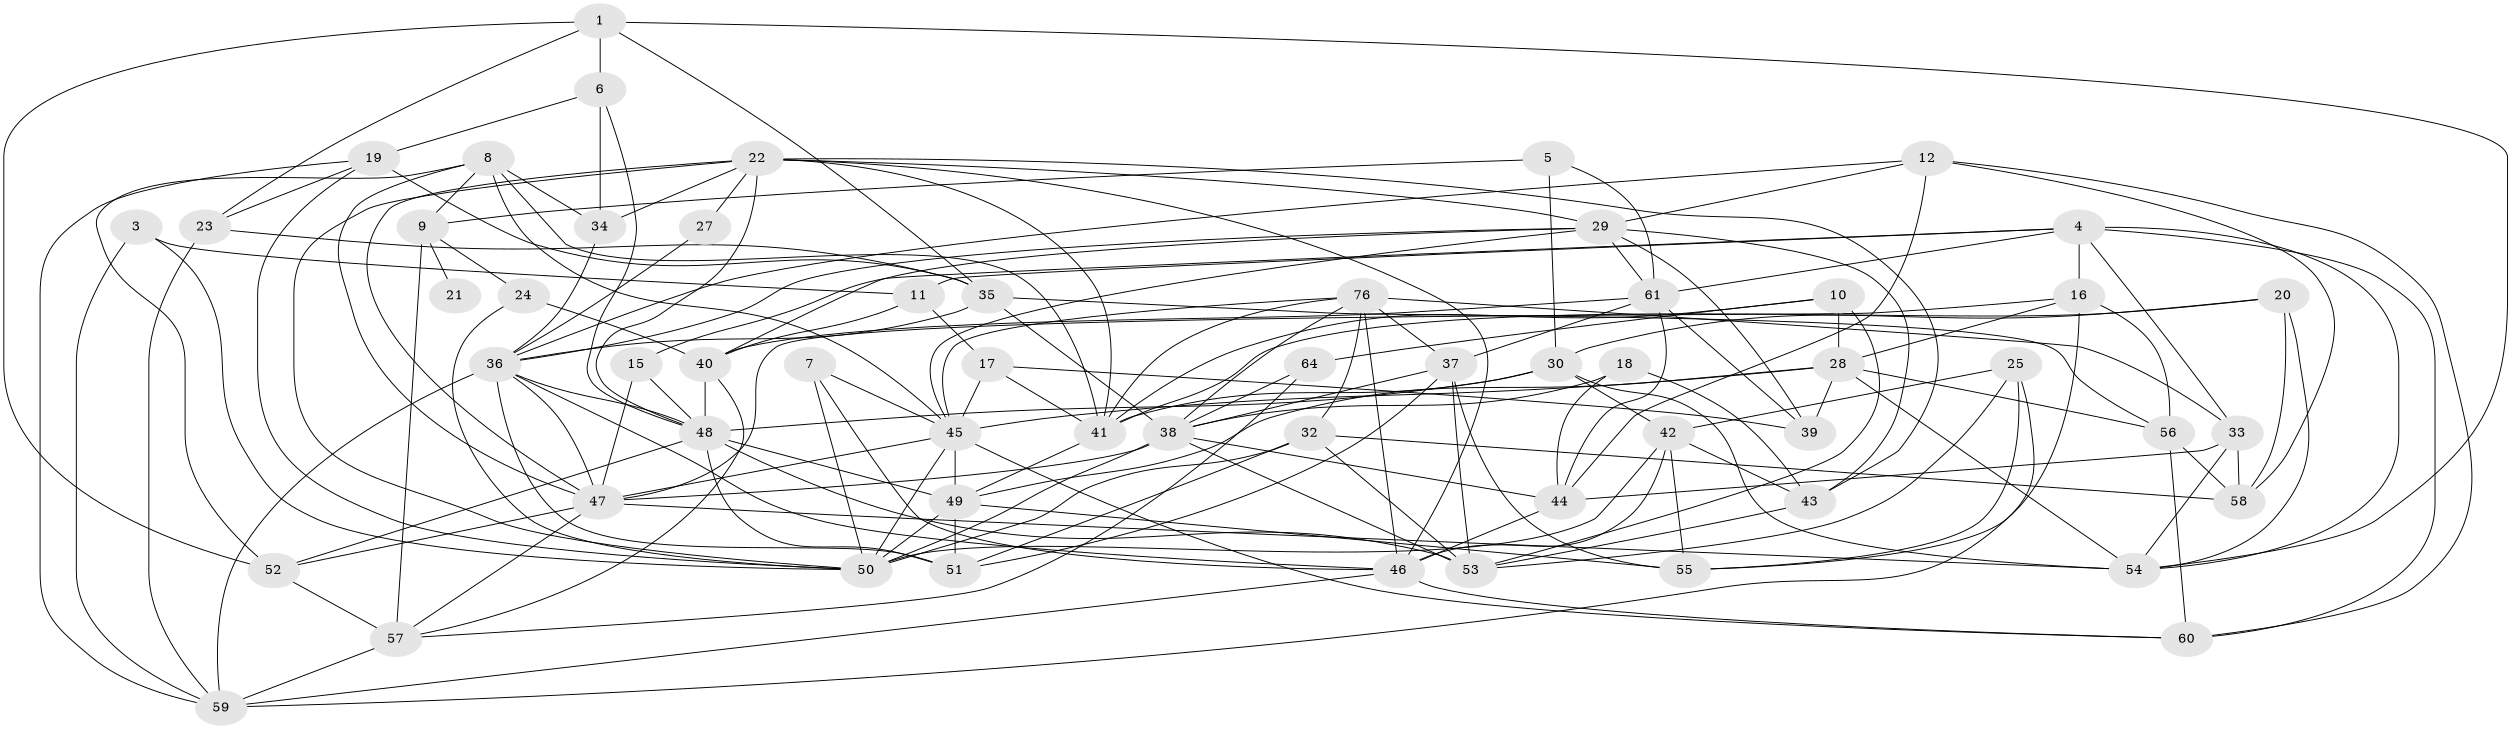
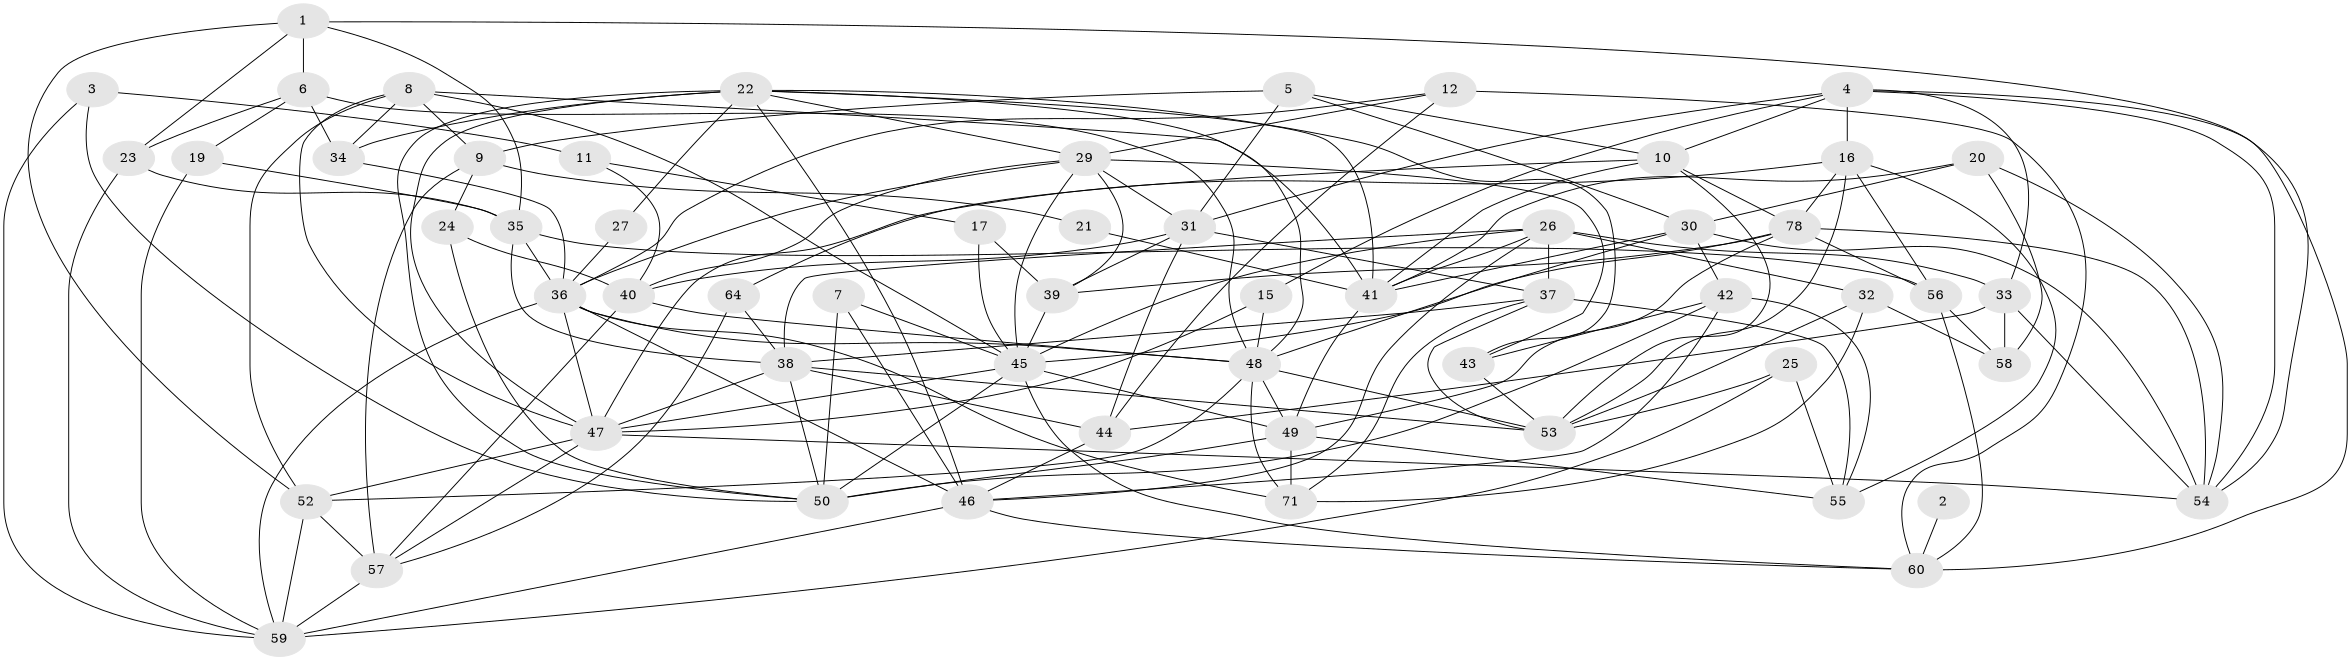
none -> (1476, 124)
(289, 192) -> (214, 121)
(2240, 232) -> none
(1495, 252) -> (1755, 124)
(1363, 296) -> (1549, 227)
(1654, 296) -> (1190, 227)
none -> (1769, 319)
none -> (1036, 330)
(1625, 364) -> none
(1839, 364) -> (1795, 227)
(1044, 399) -> (1222, 260)
(1842, 399) -> none
(1095, 485) -> none
none -> (1944, 502)
(390, 518) -> none
none -> (293, 571)
(955, 571) -> (1291, 502)
